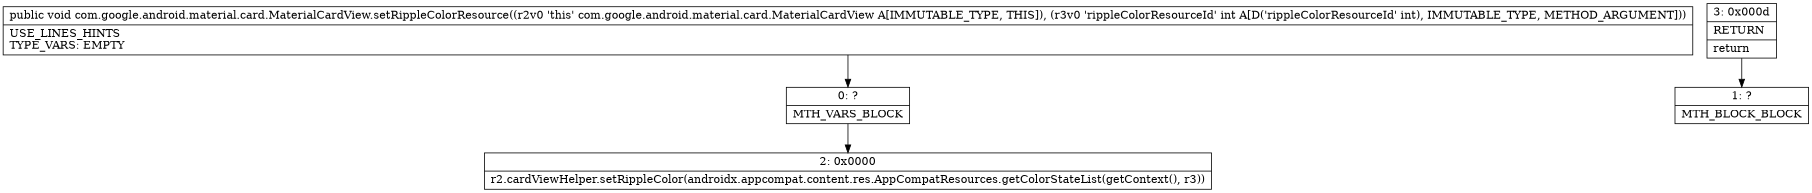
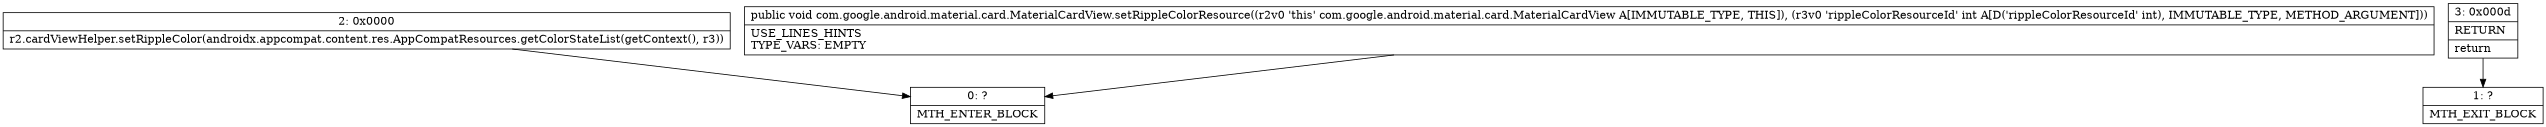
(848, 114) -> (978, 114)
(1742, 114) -> (2483, 114)
(848, 134) -> (707, 72)
